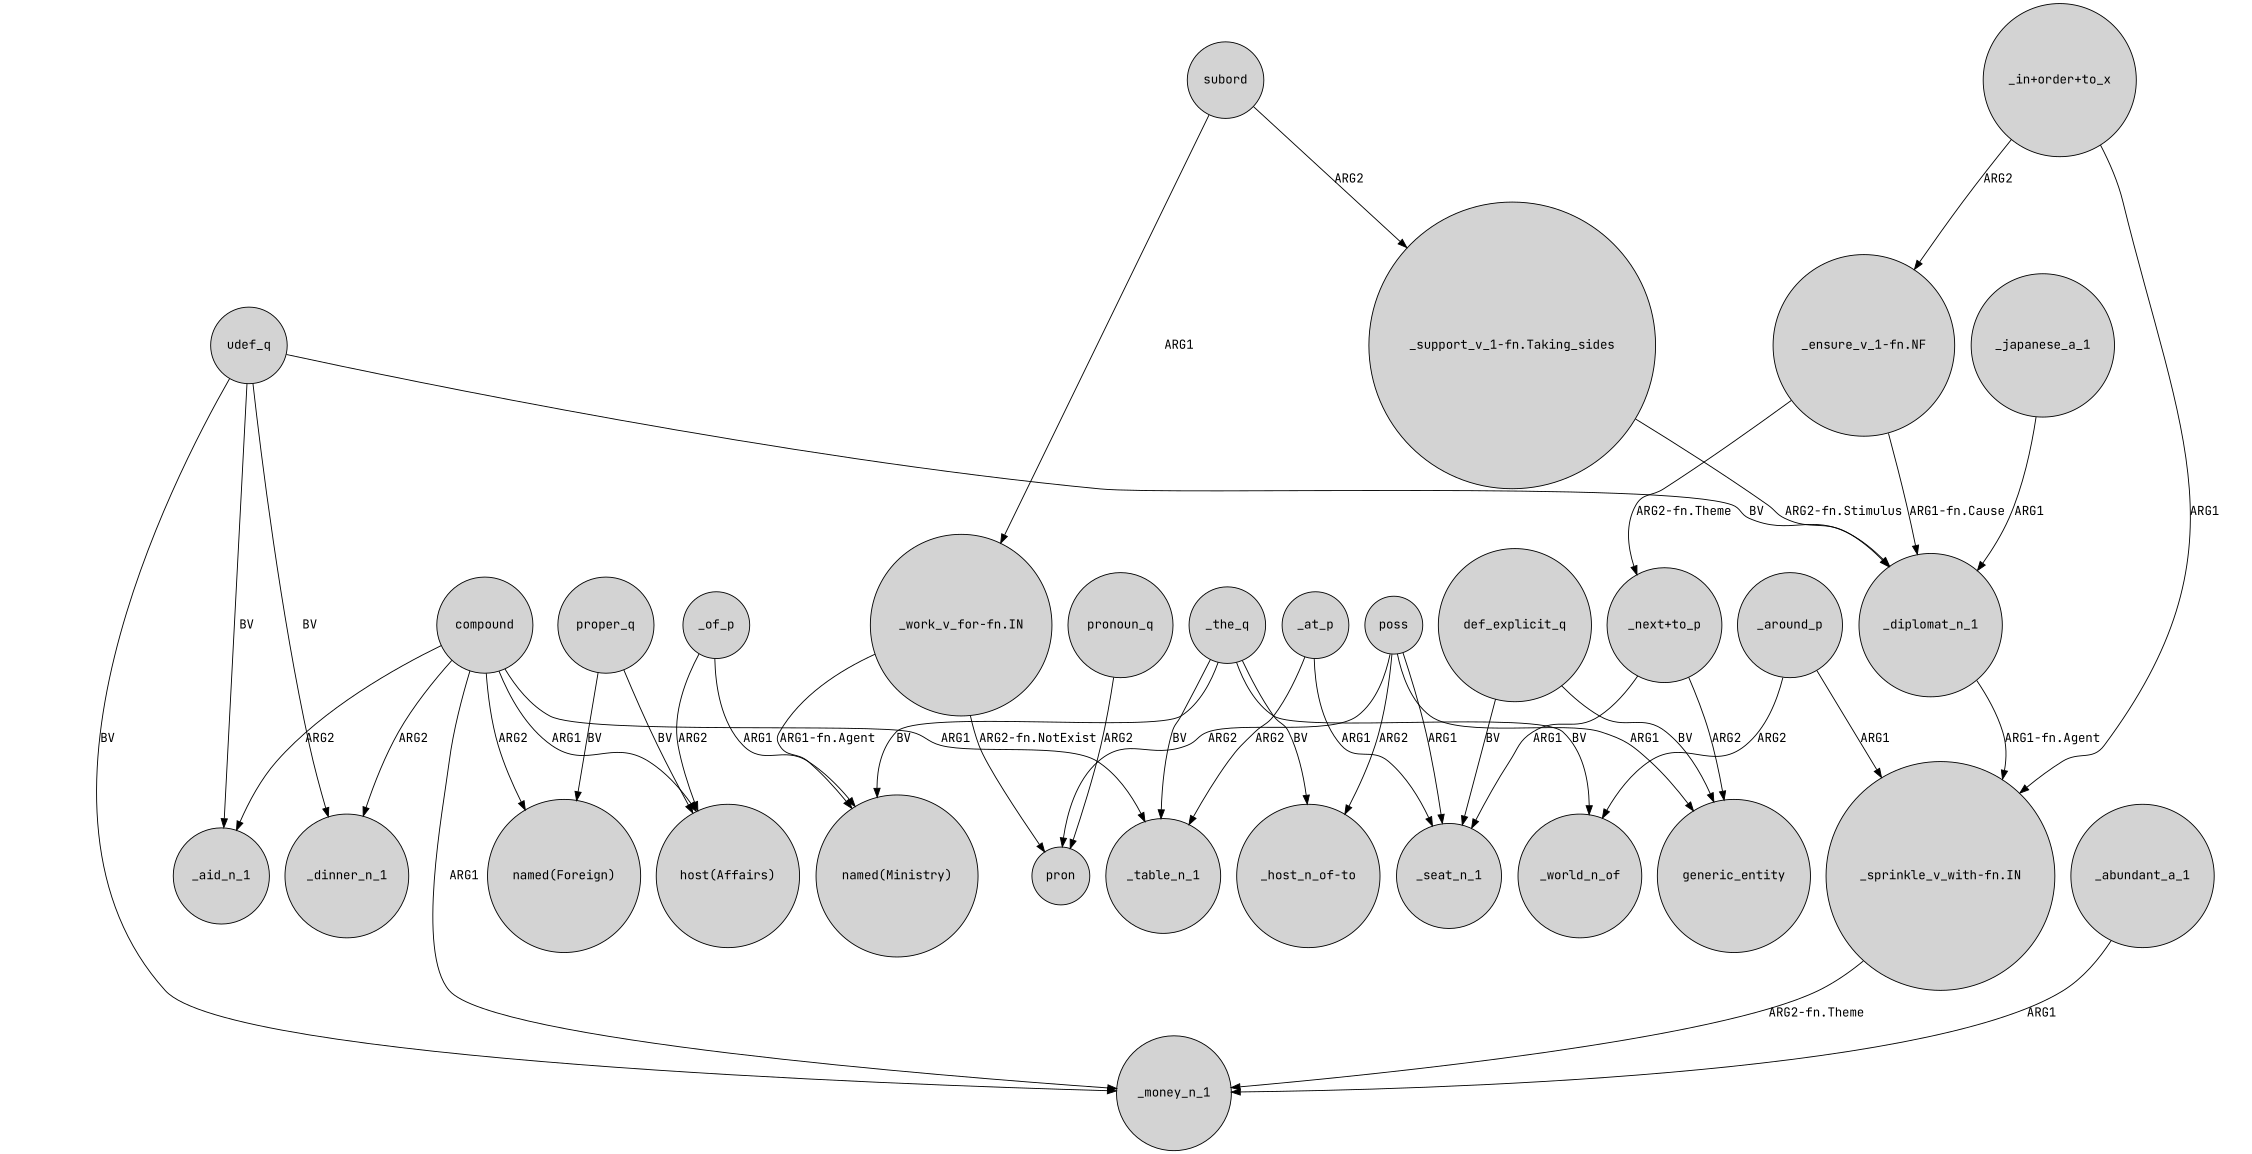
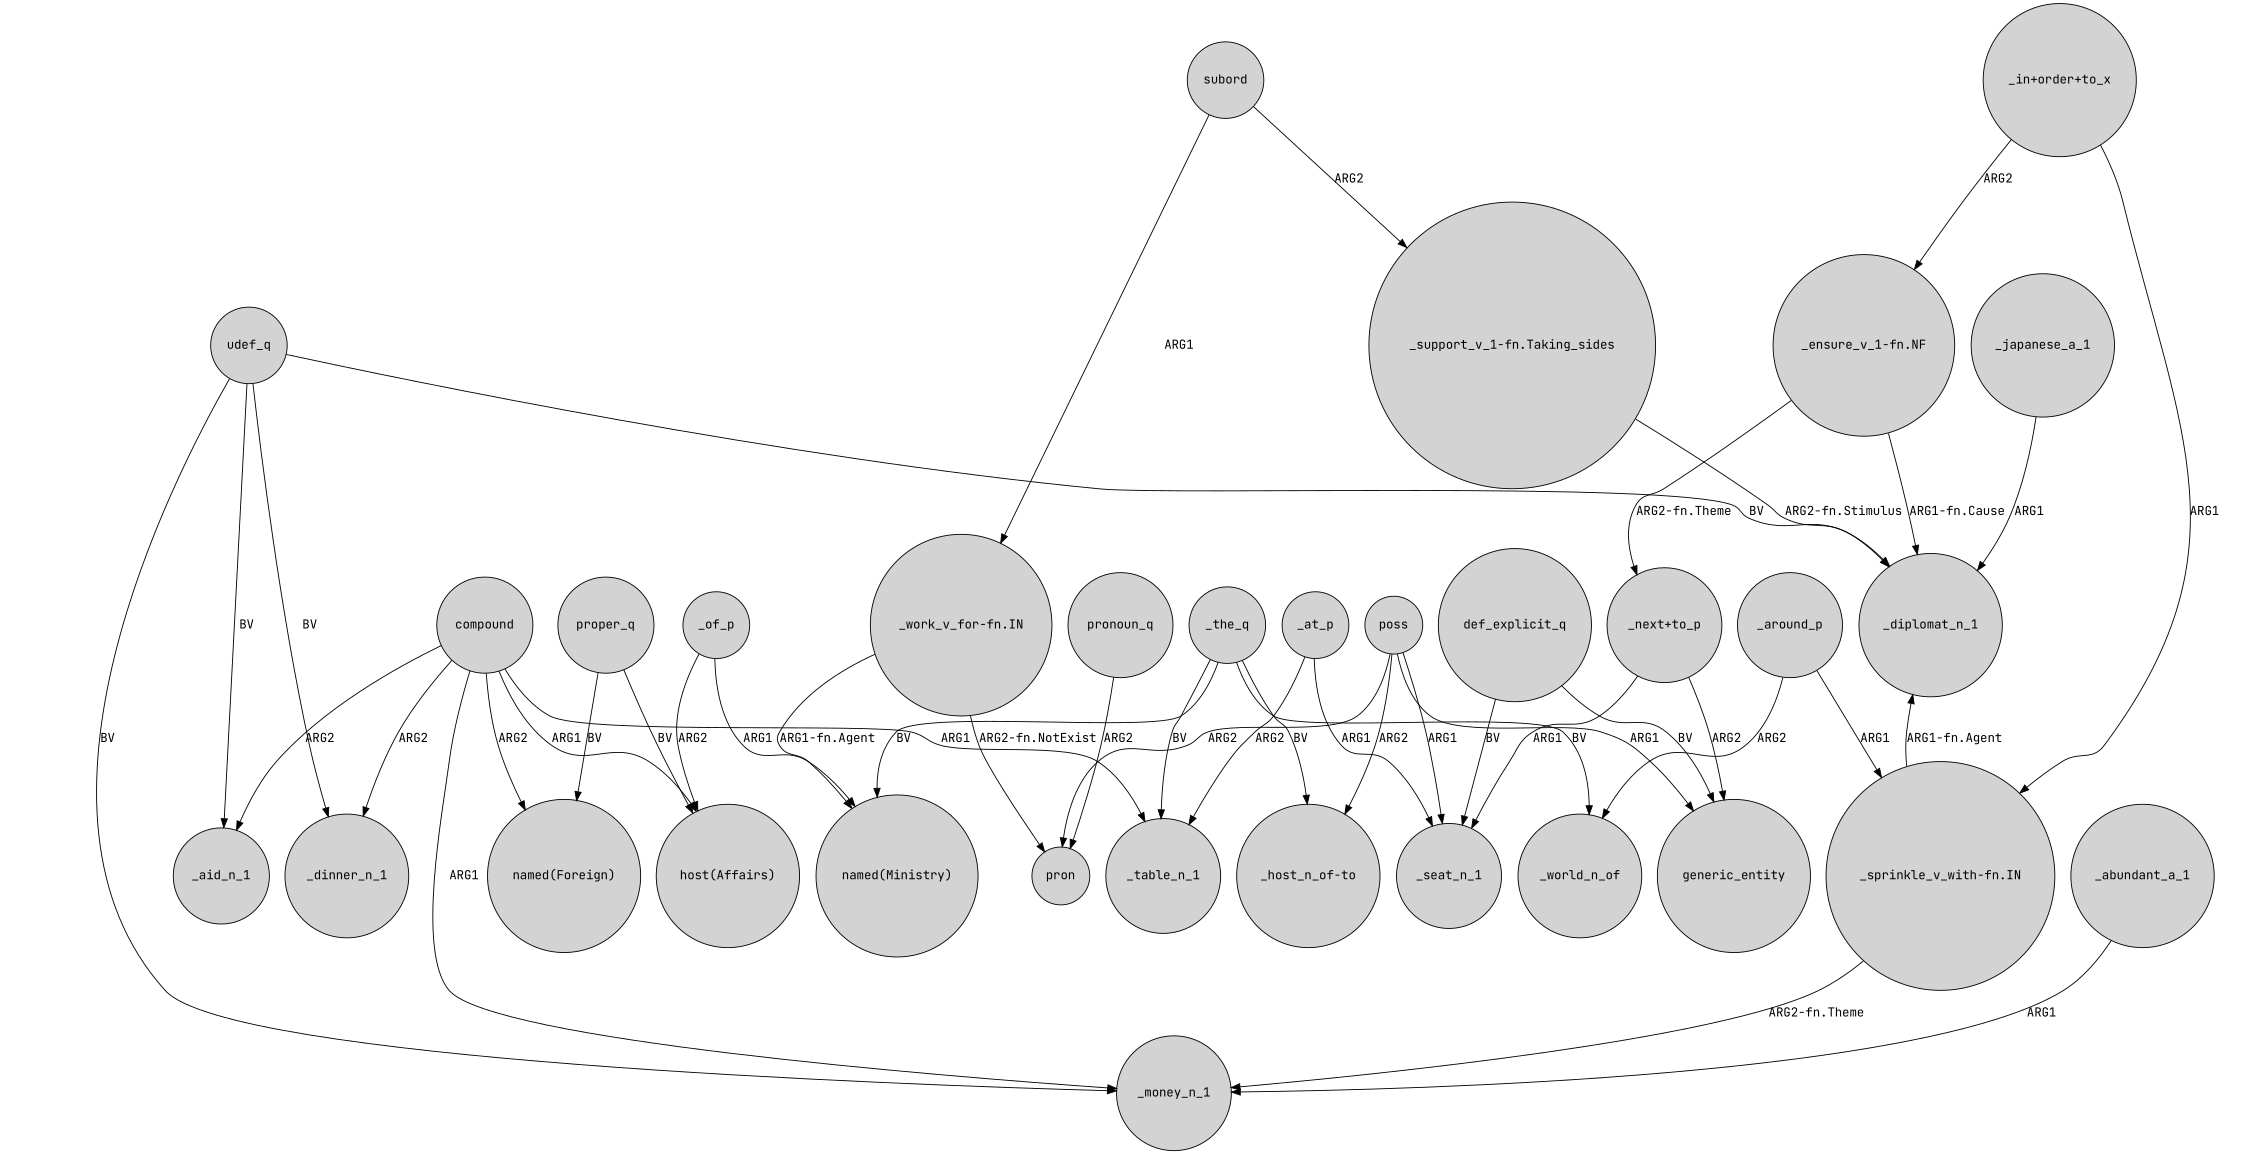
(2000, 723) -> (1906, 735)
